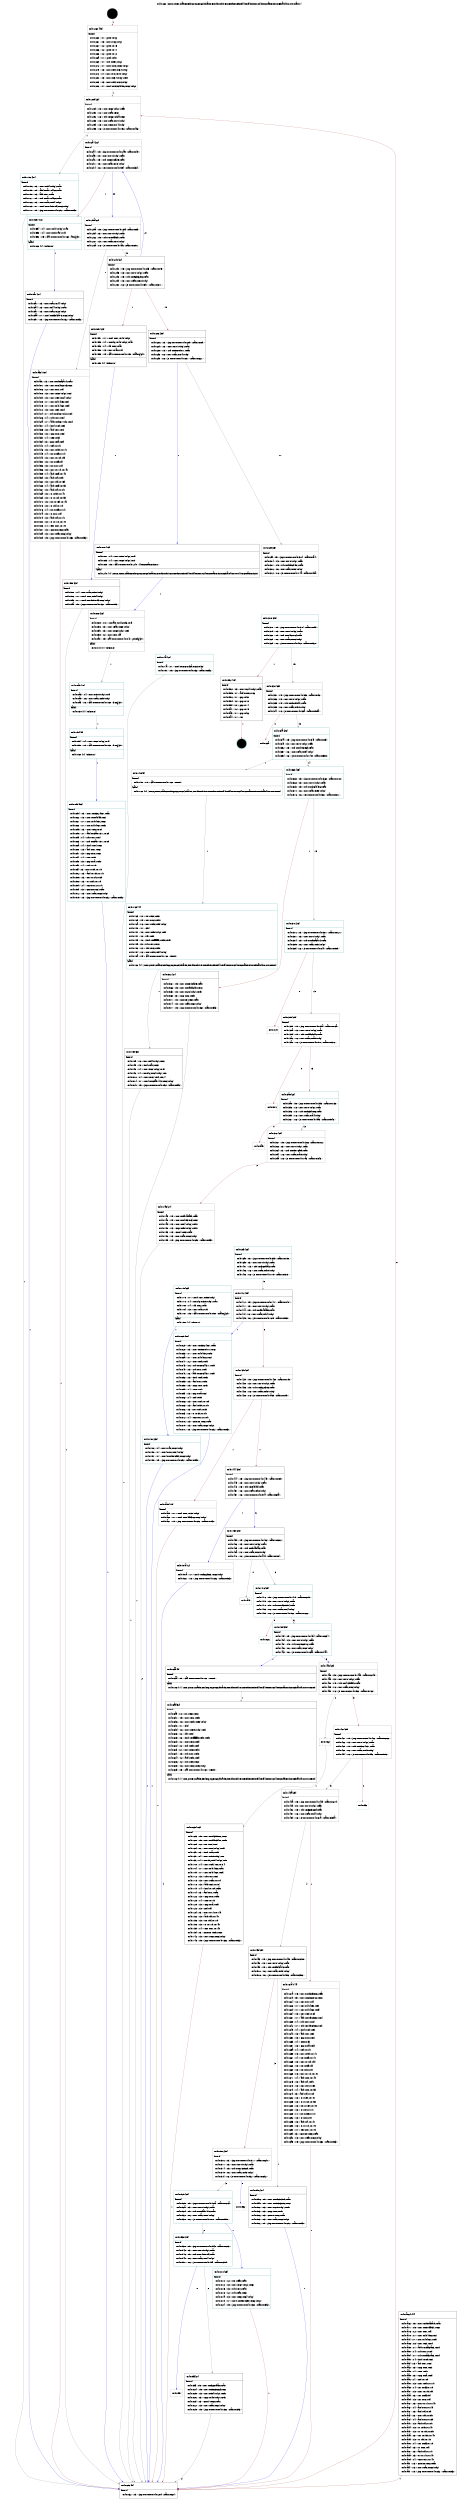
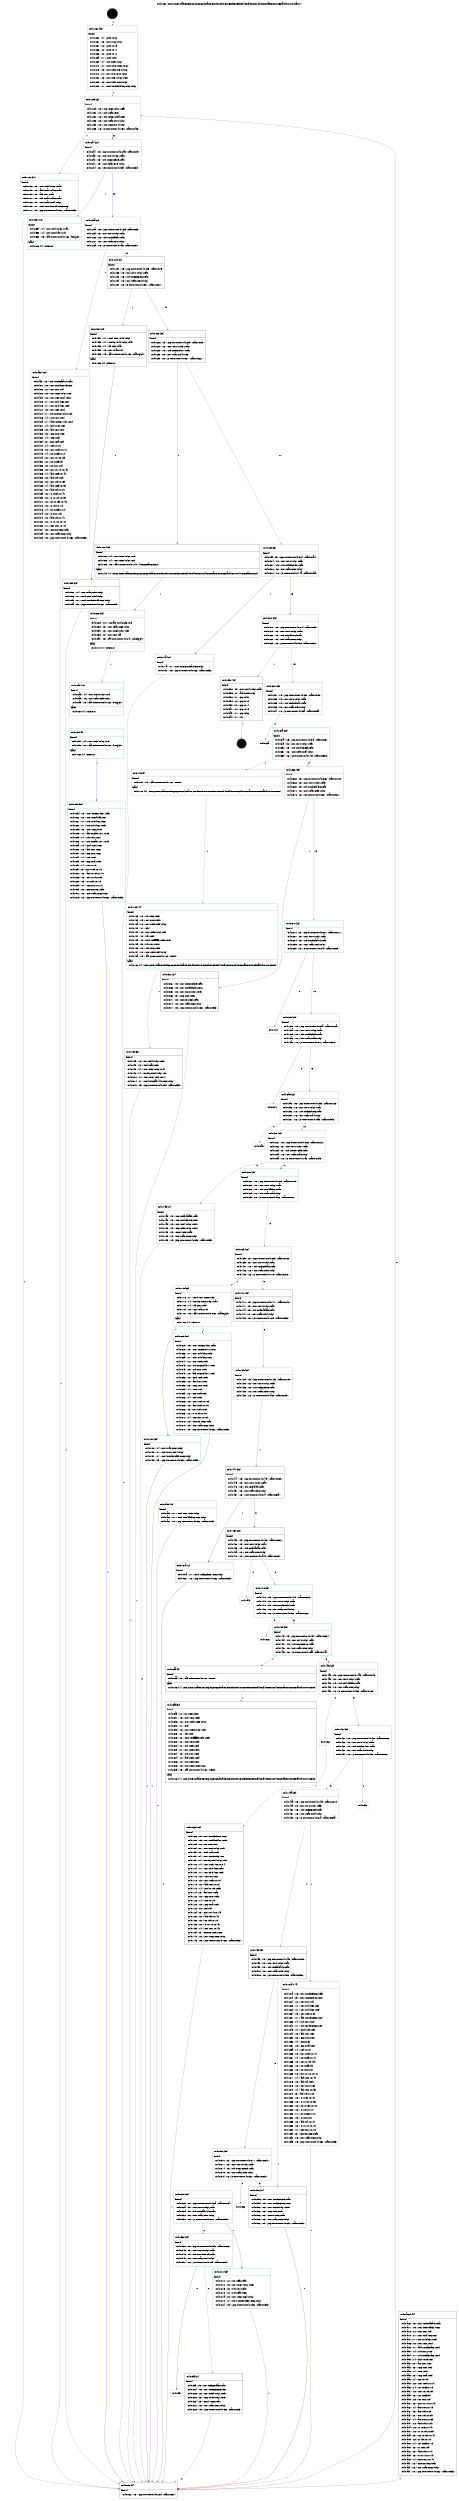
(141, 213) -> (112, 135)
(54, 307) -> none
none -> (290, 595)
none -> (235, 615)
(297, 721) -> none
(97, 722) -> none
none -> (270, 1185)
none -> (236, 1282)
(238, 1327) -> (202, 1329)
(224, 1450) -> none
(223, 2185) -> (258, 2183)
